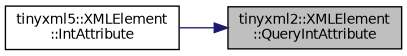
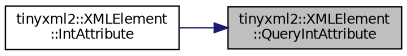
(92, 28) -> (92, 28)
